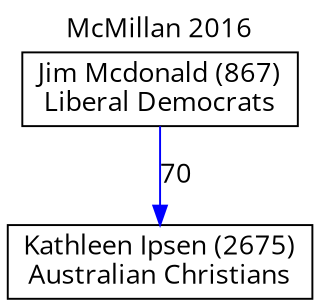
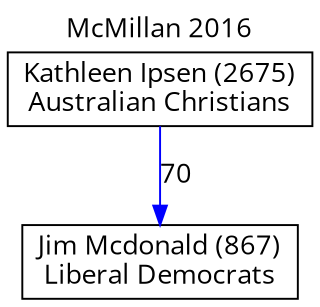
(160, 166) -> (160, 166)
